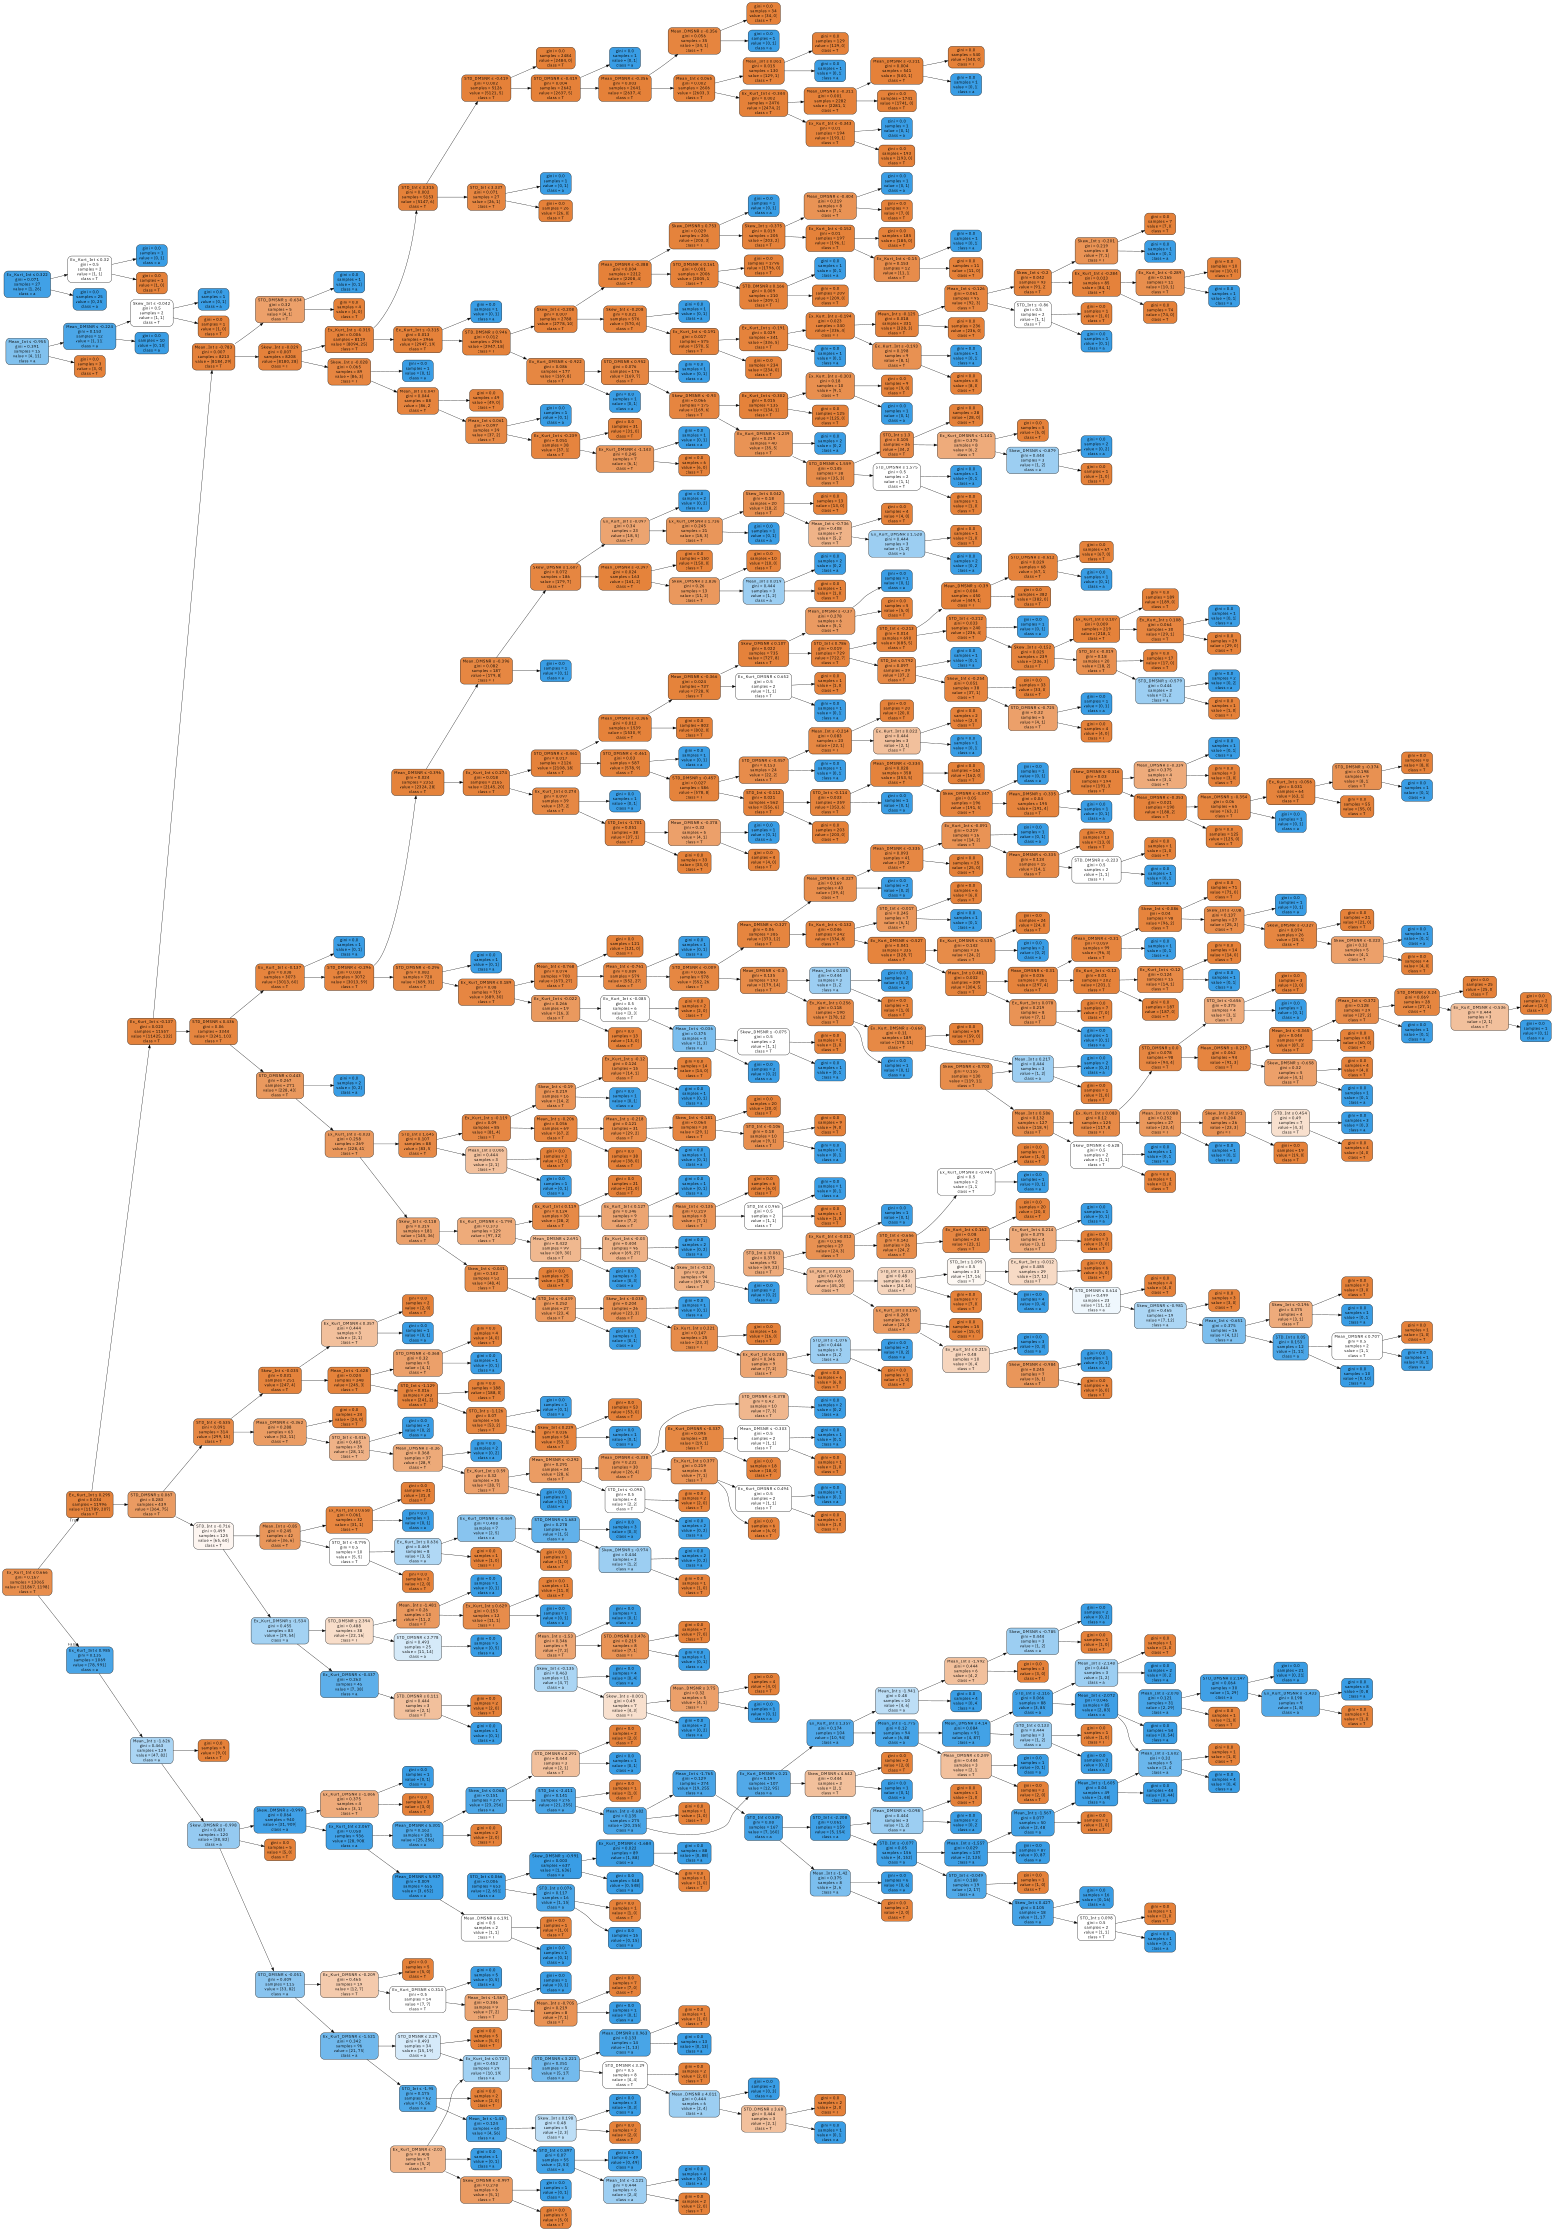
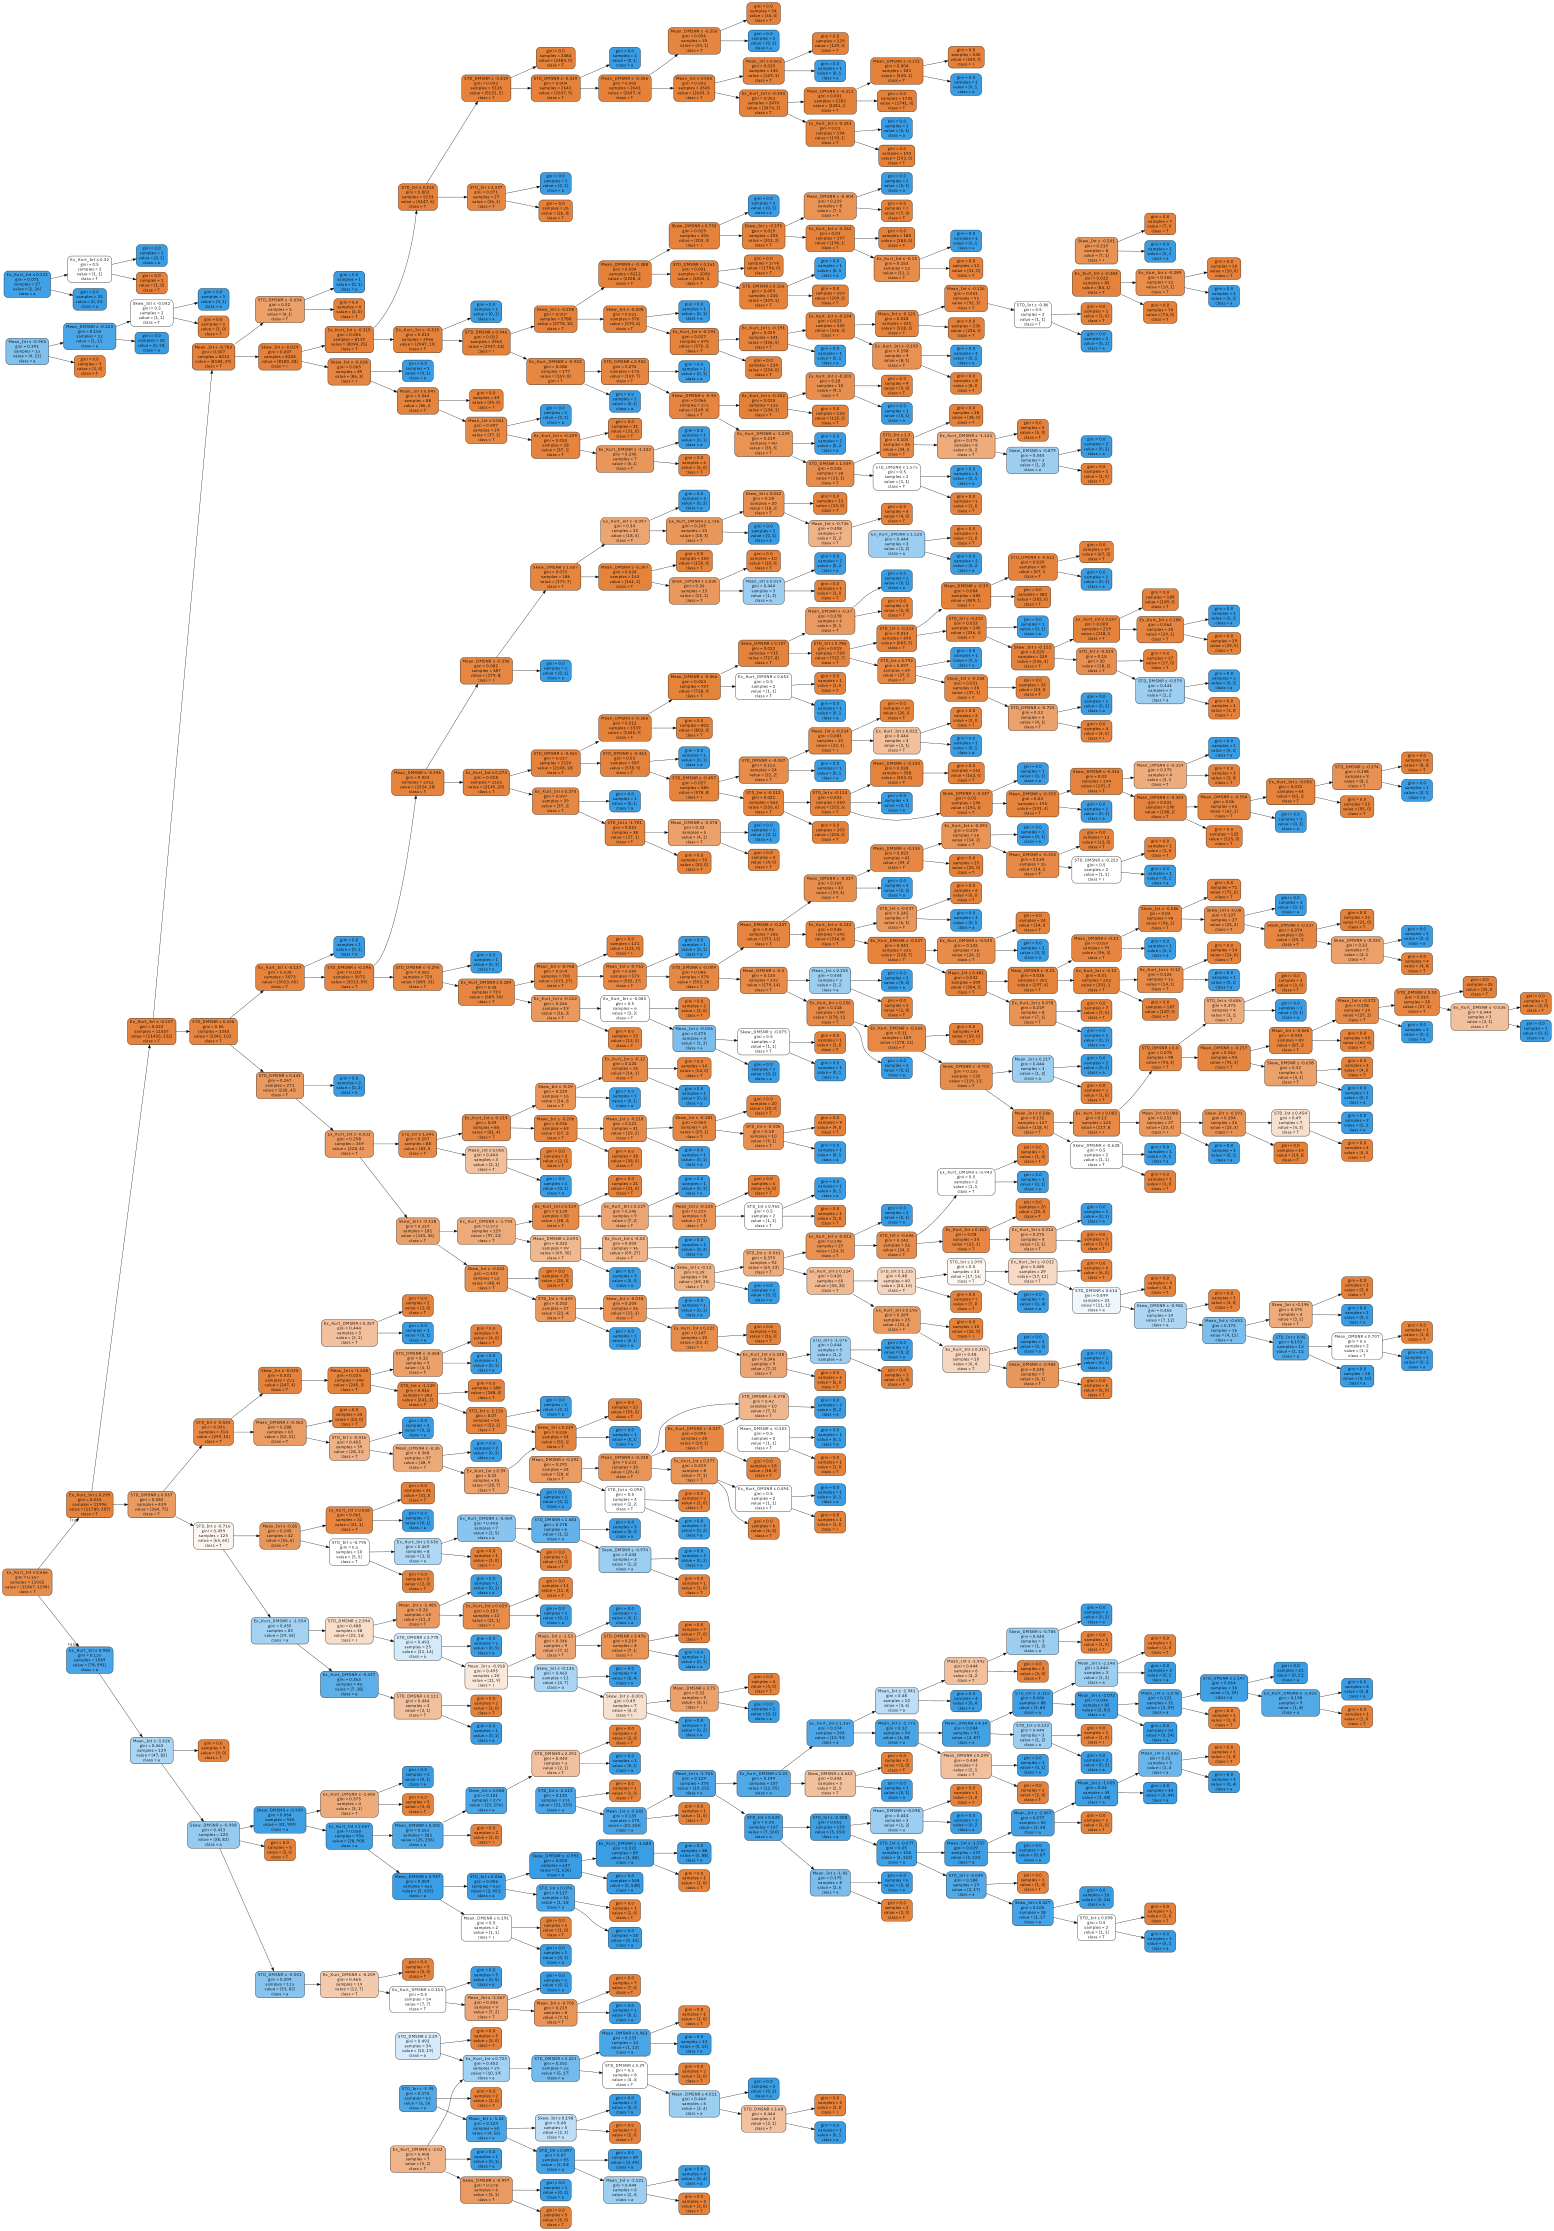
(625, 274) -> (625, 274)
(1033, 282) -> none
(556, 381) -> (556, 381)
(859, 538) -> none
(1096, 661) -> (1096, 661)
(930, 787) -> (893, 820)
(967, 1054) -> (930, 1056)
(1224, 1132) -> (1224, 1132)
none -> (727, 1270)
(313, 1358) -> none
(830, 1359) -> (830, 1359)
none -> (997, 1366)
(729, 1438) -> (729, 1422)
(517, 1476) -> (521, 1459)
none -> (486, 1676)
(1128, 1733) -> (1127, 1704)
(520, 1800) -> none
(703, 1833) -> (725, 1783)
none -> (454, 1886)
(349, 2046) -> none
